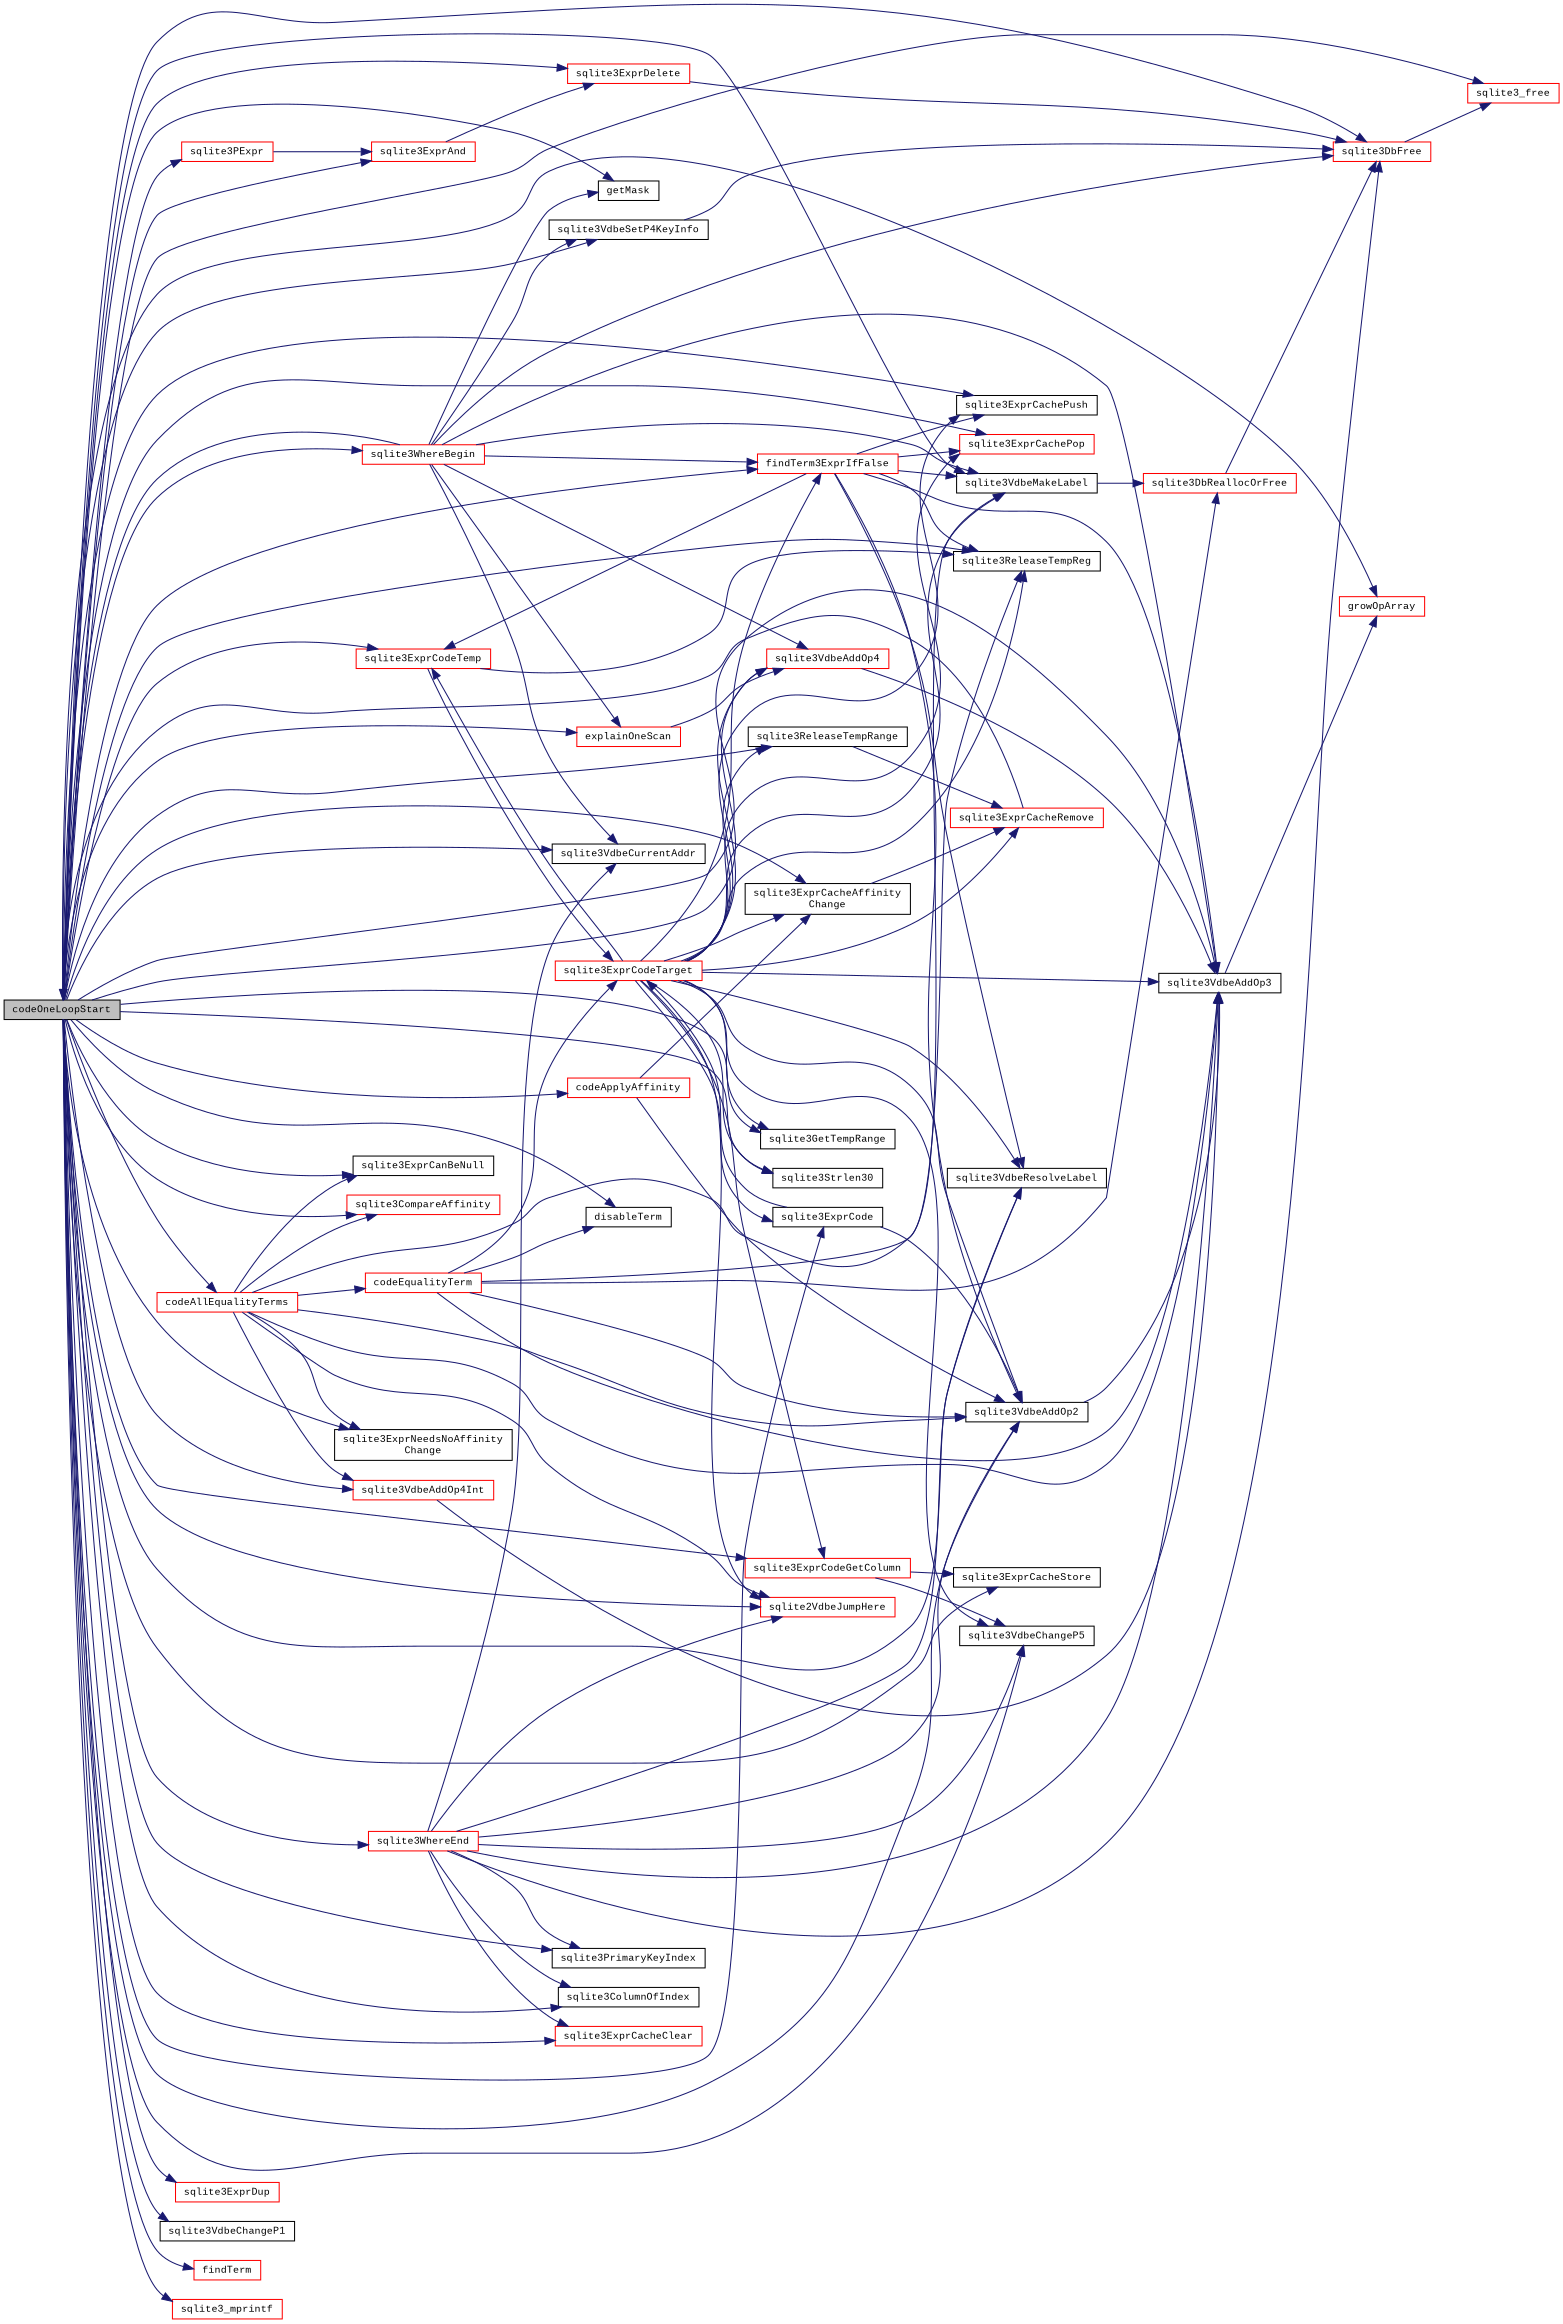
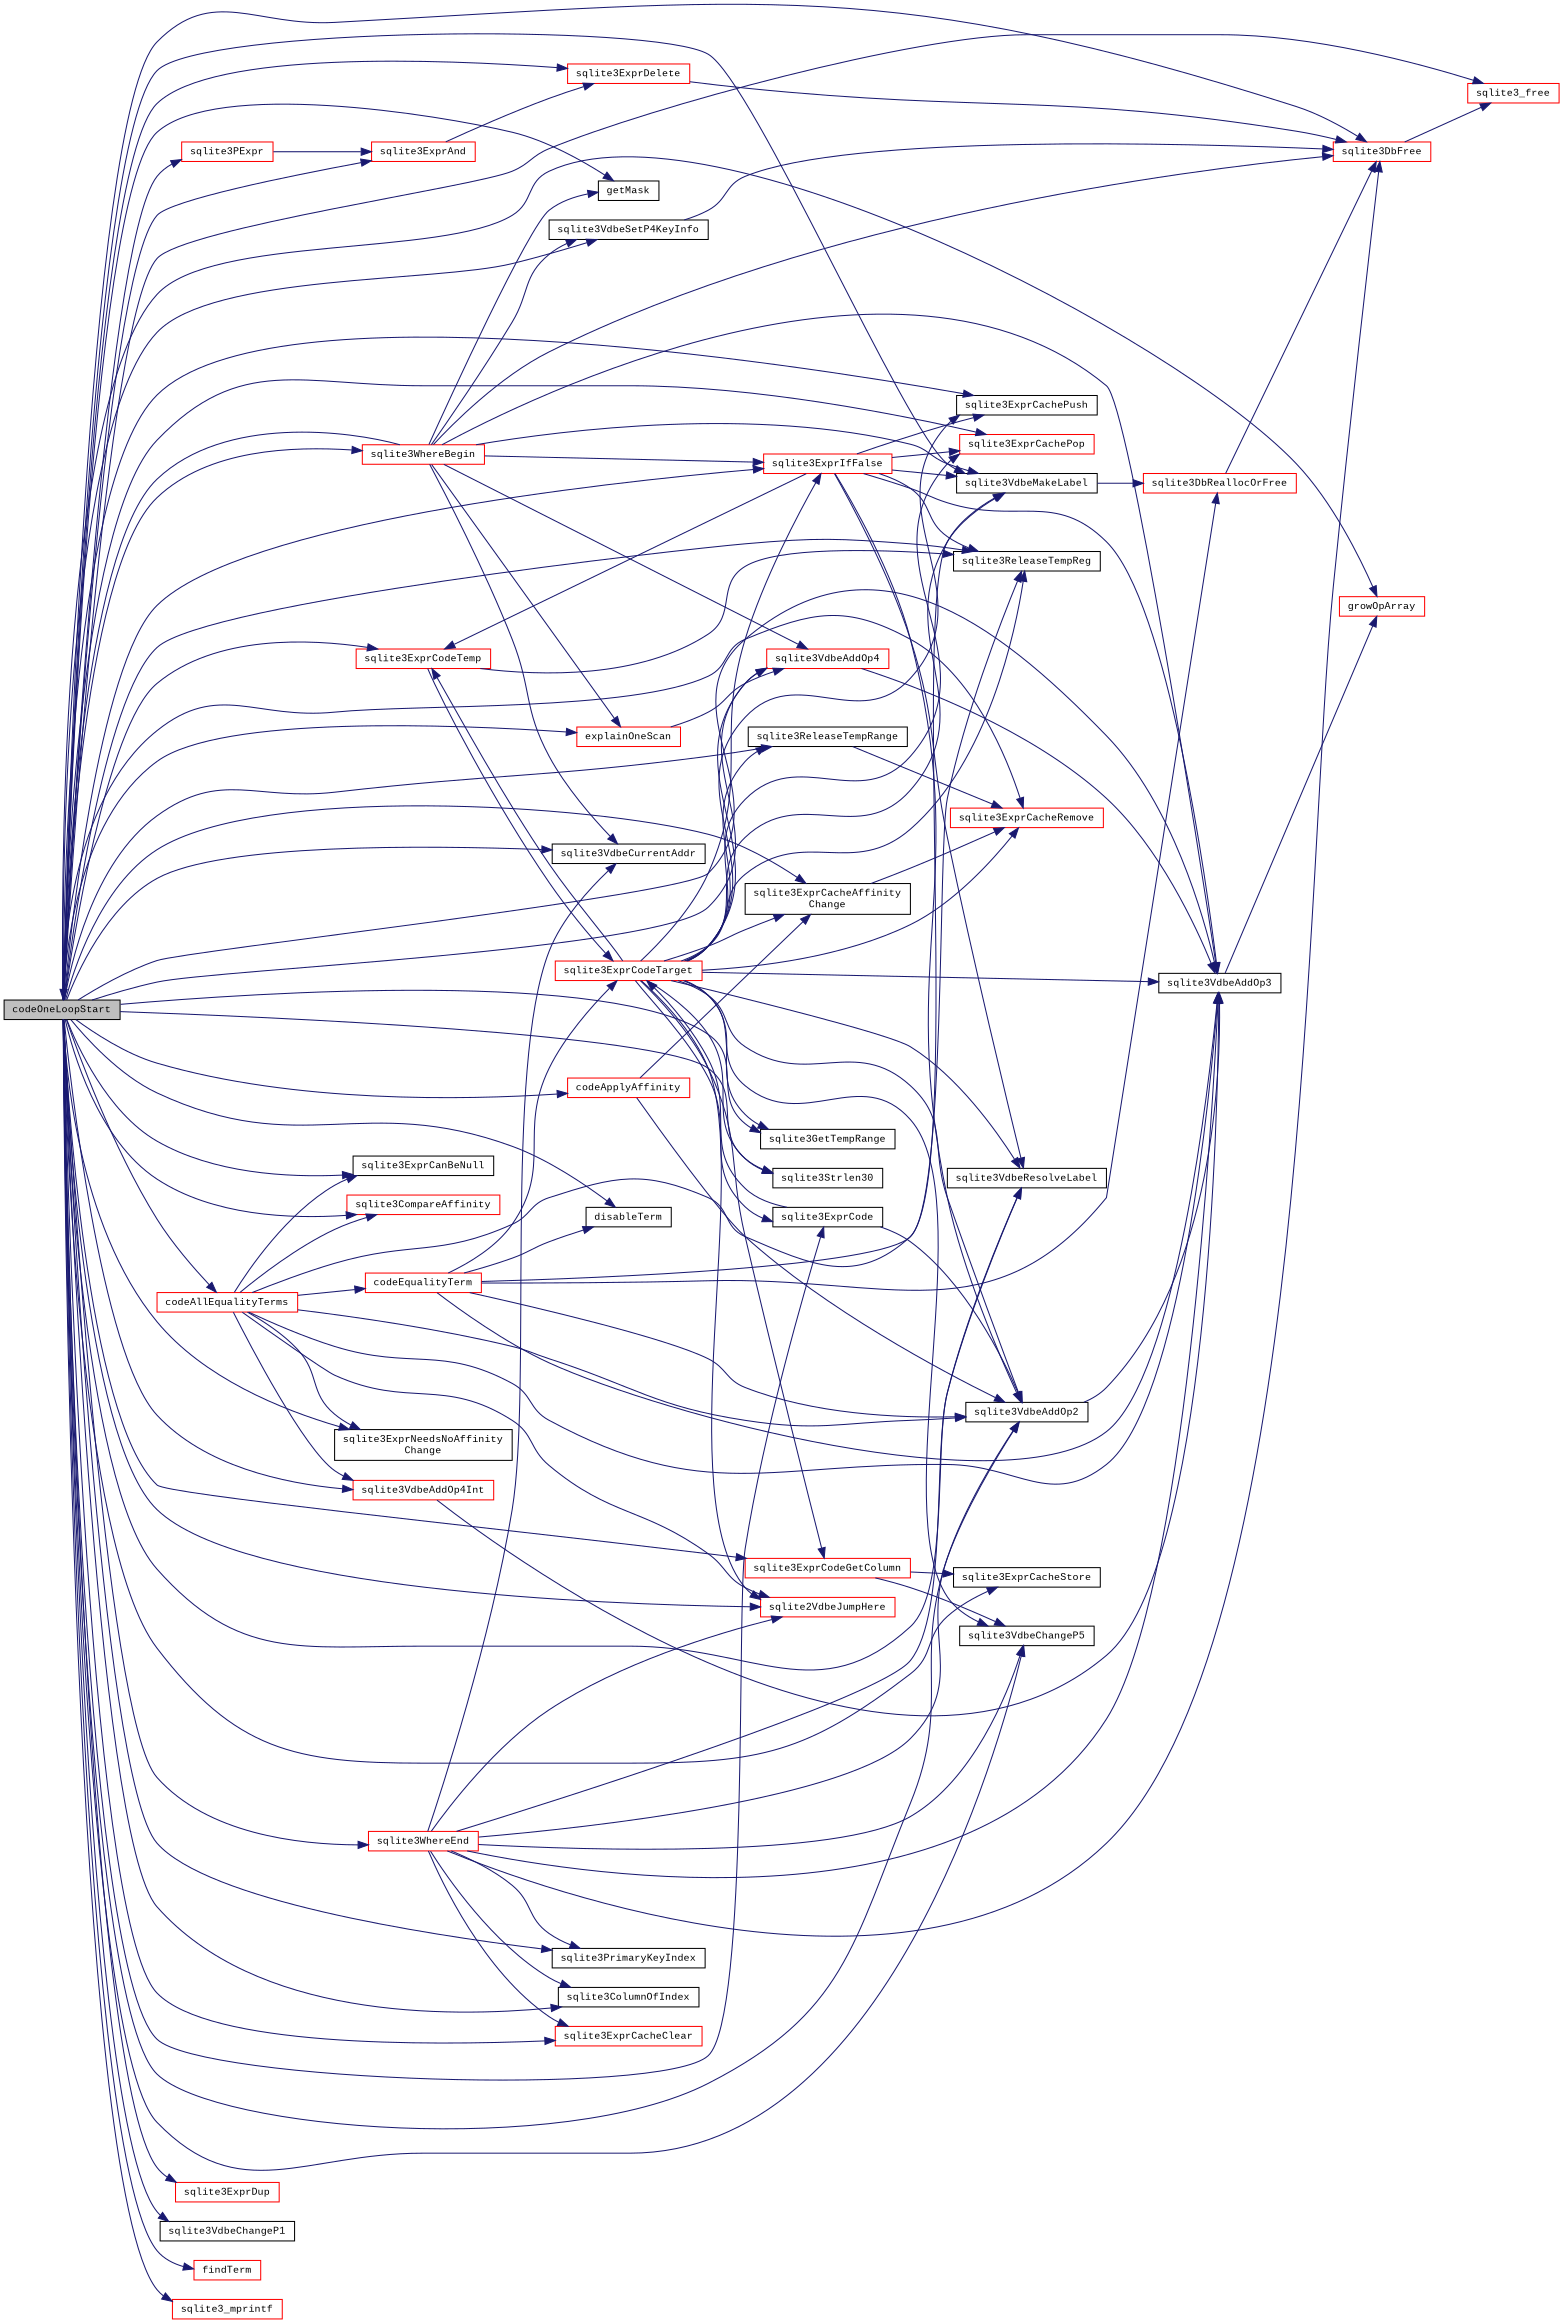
(828, 464) -> (828, 464)
(506, 705) -> (496, 705)
